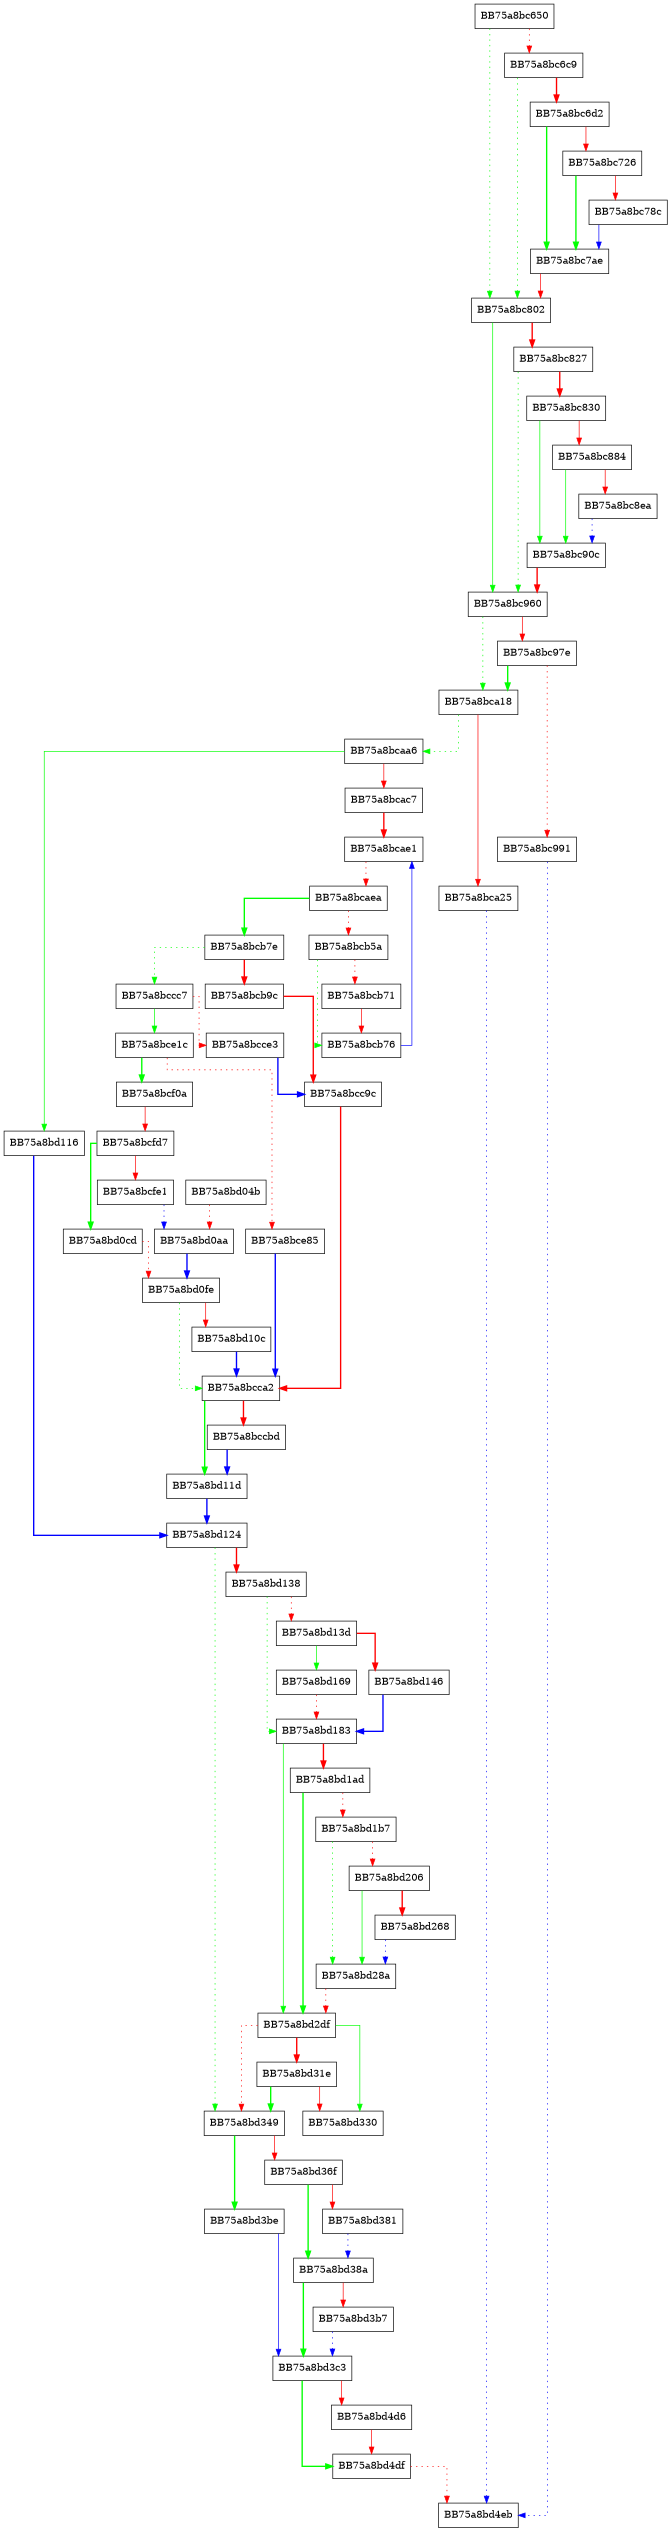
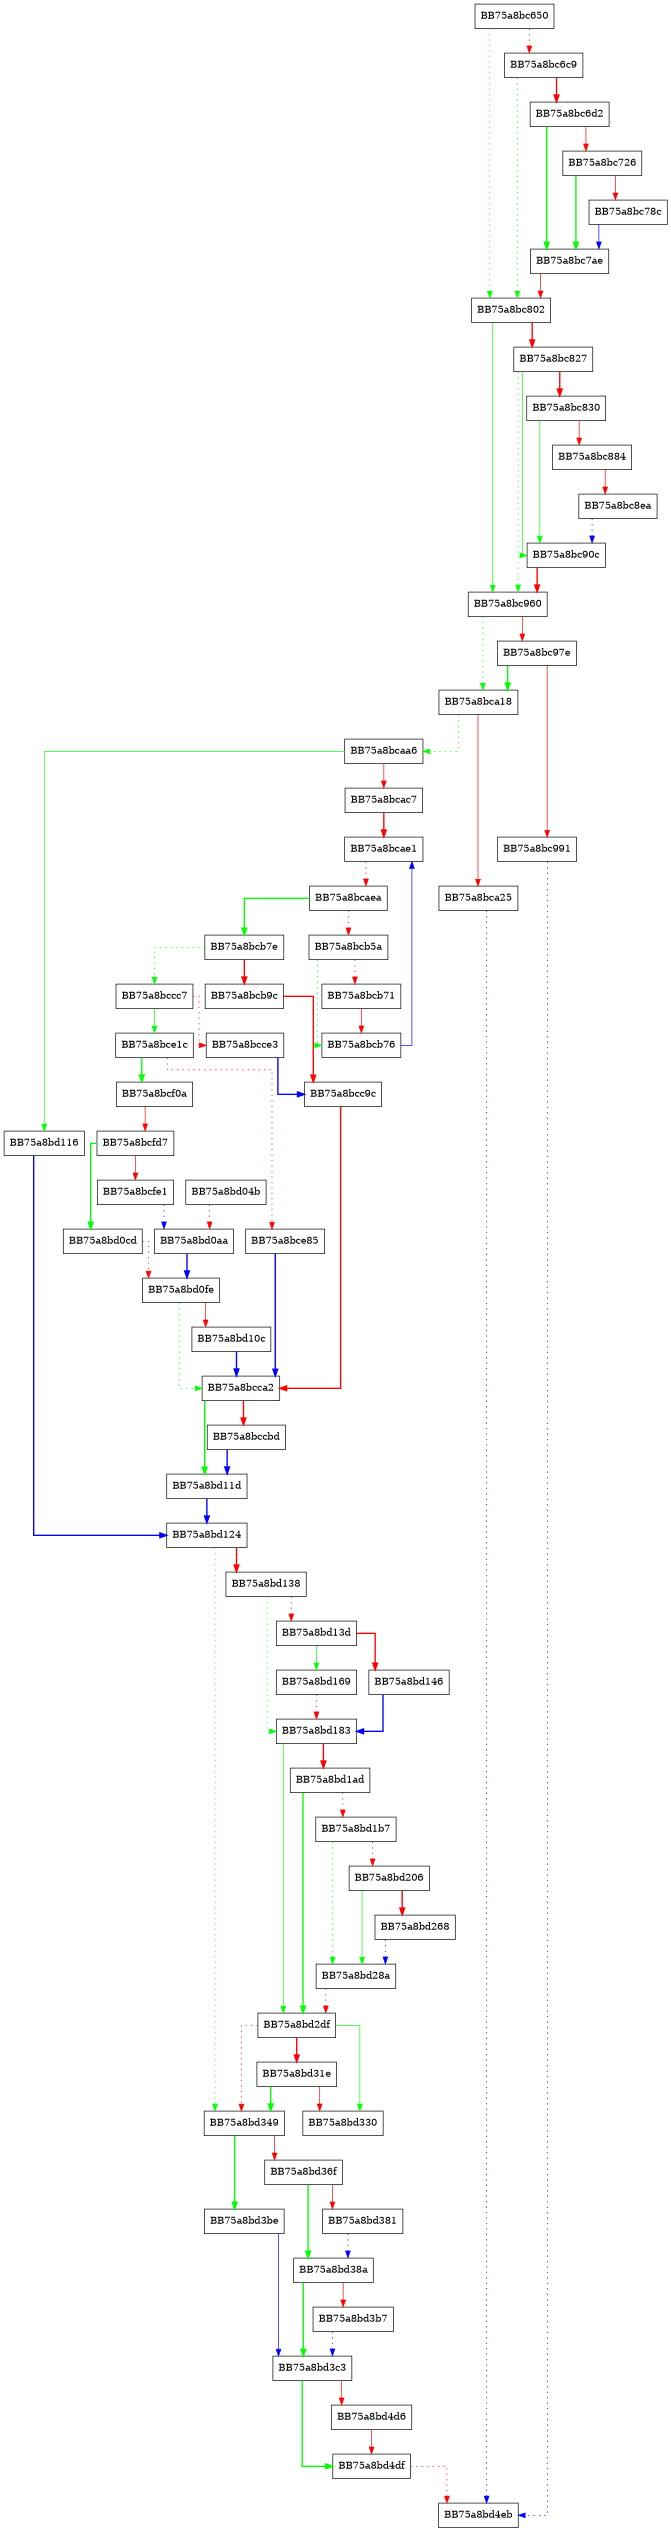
(566, 503) -> (522, 464)
(547, 748) -> (547, 748)
